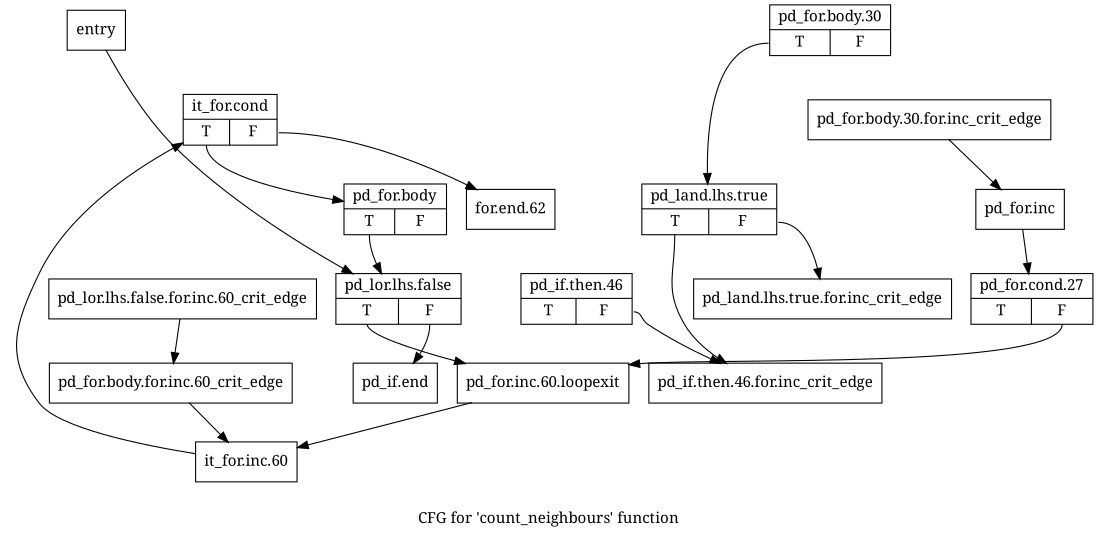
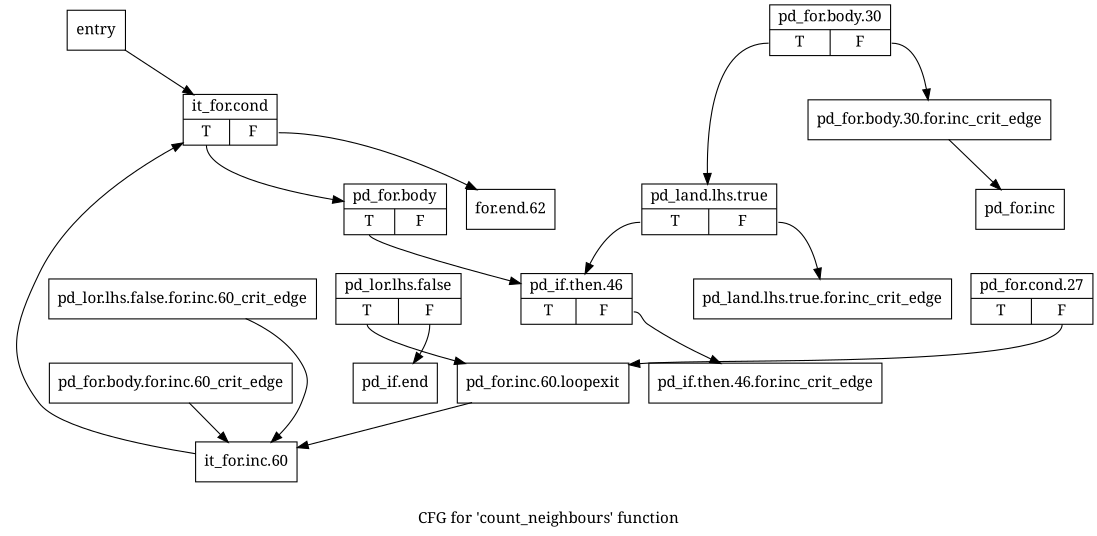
none -> (916, 60)
(208, 177) -> (154, 69)
(1025, 246) -> none
(371, 250) -> (438, 261)
(675, 304) -> (610, 236)
(177, 336) -> (303, 367)
